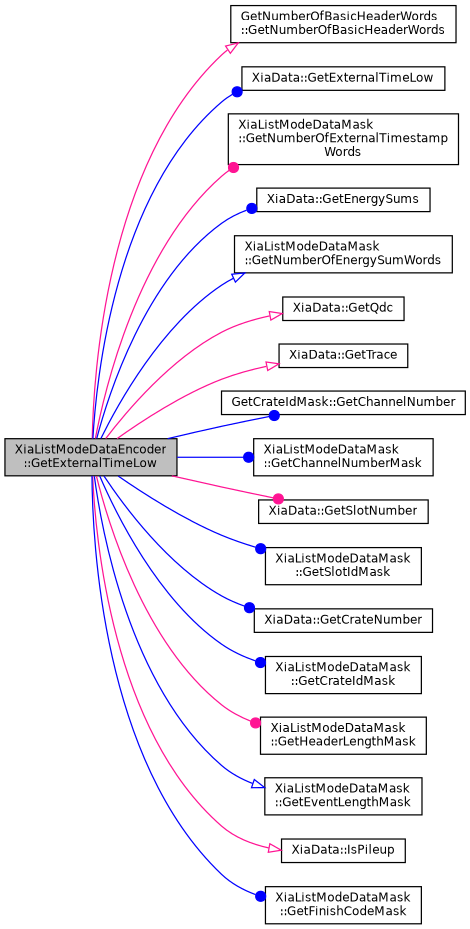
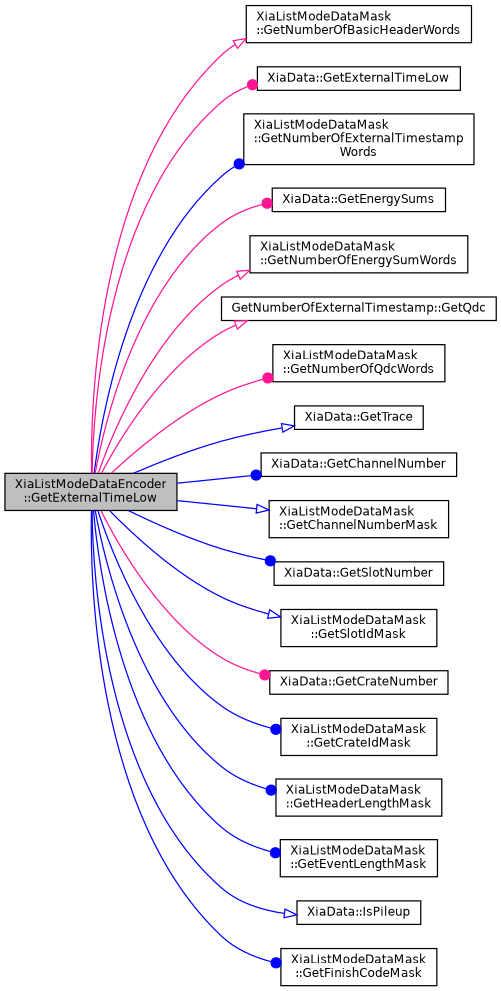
(343, 24) -> (359, 24)
(129, 251) -> (126, 260)
(141, 293) -> (137, 306)
(149, 308) -> (147, 317)
(343, 309) -> (359, 309)
(156, 349) -> (152, 362)
none -> (359, 363)
(188, 395) -> (206, 446)
(343, 403) -> (359, 465)
(210, 457) -> (217, 505)
(223, 487) -> (195, 540)
(184, 517) -> (182, 573)
(165, 552) -> (165, 608)
(150, 615) -> (148, 672)
(141, 649) -> (140, 707)
(133, 689) -> (131, 746)
